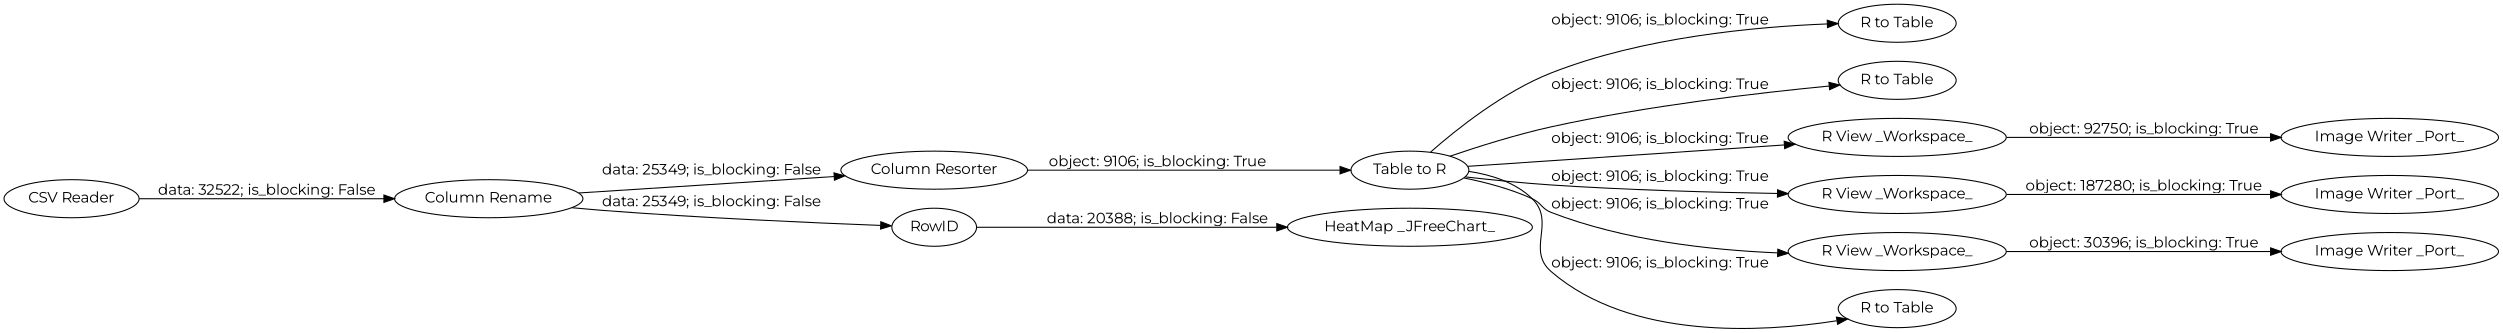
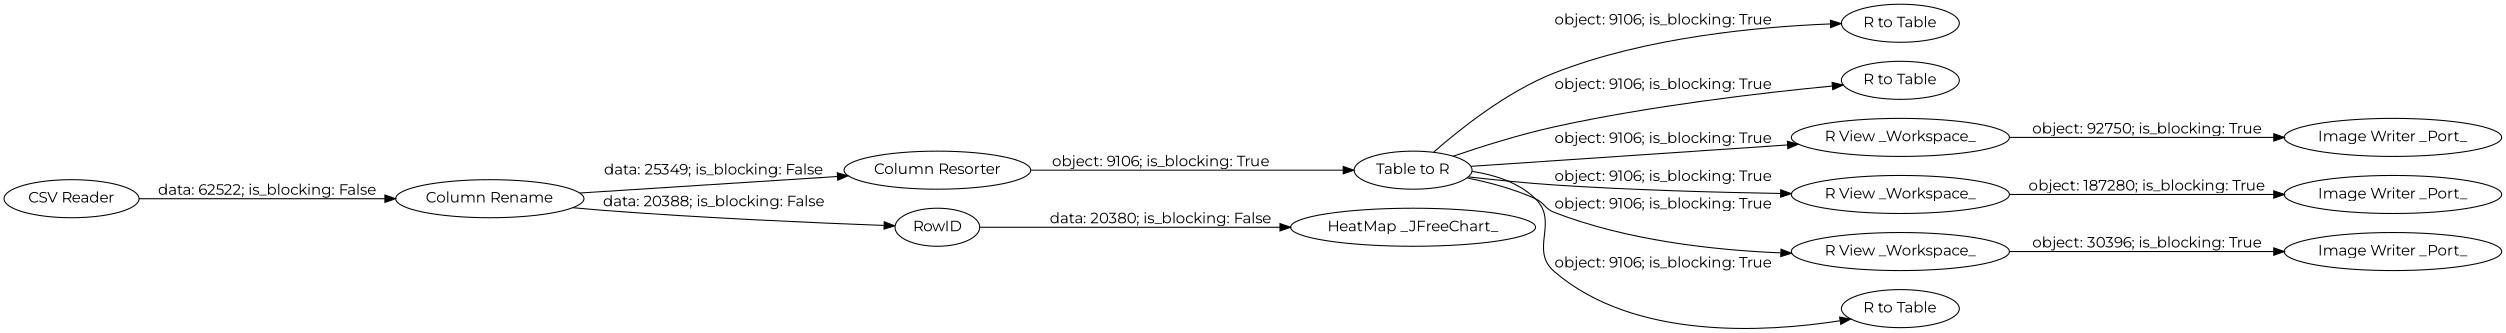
(267, 191) -> (267, 191)
(712, 202) -> (714, 202)
(1158, 219) -> (1161, 219)
